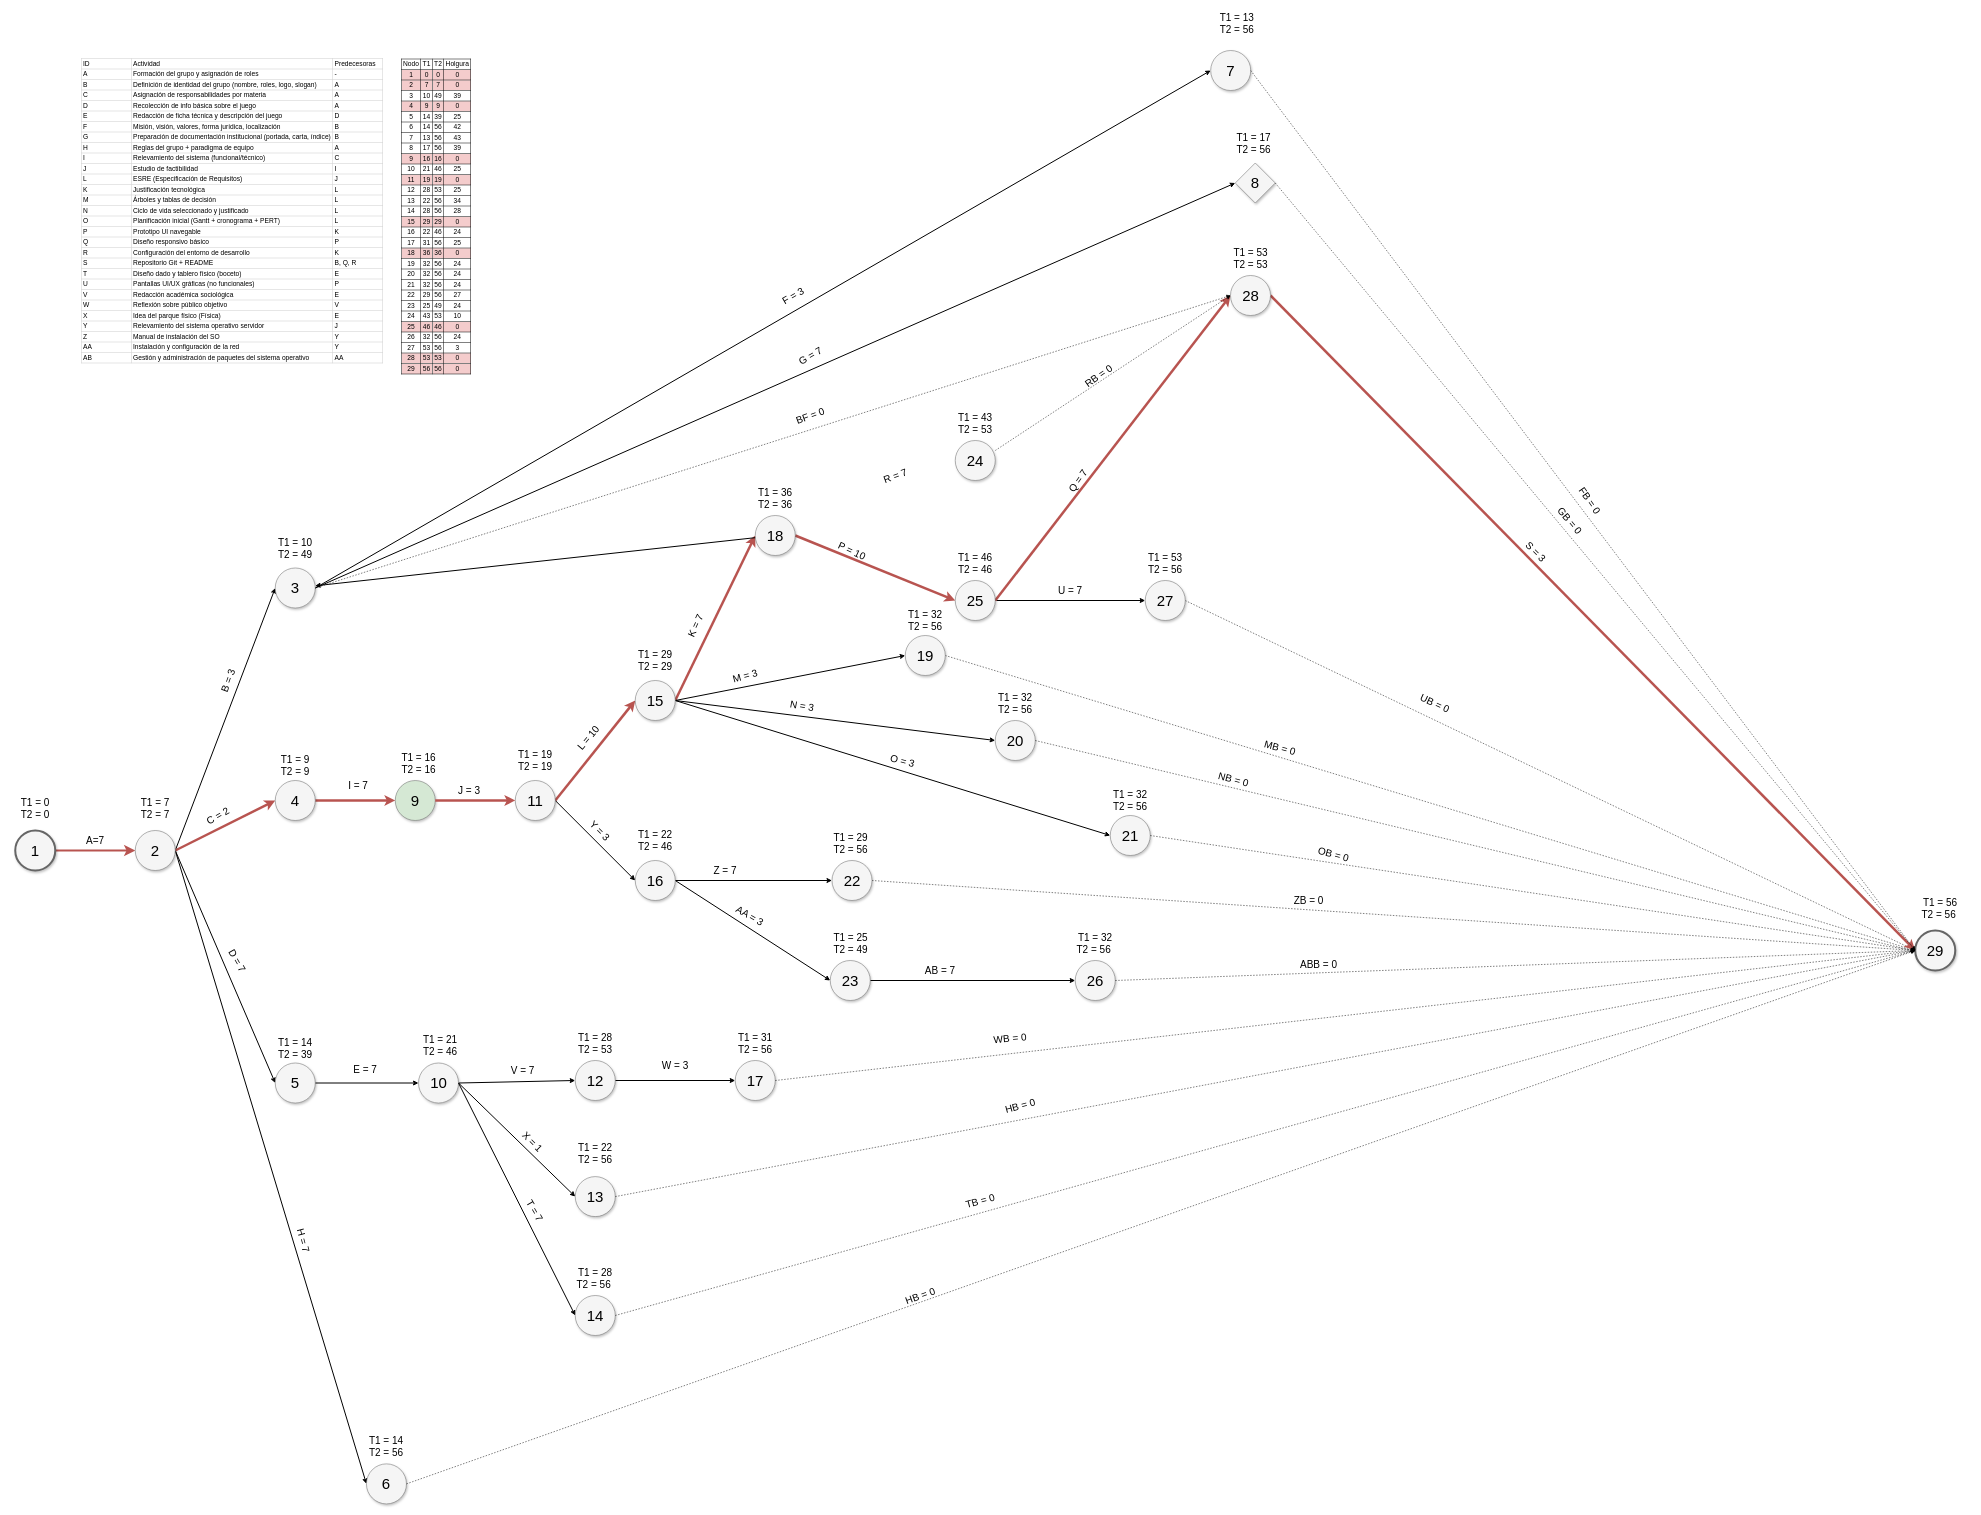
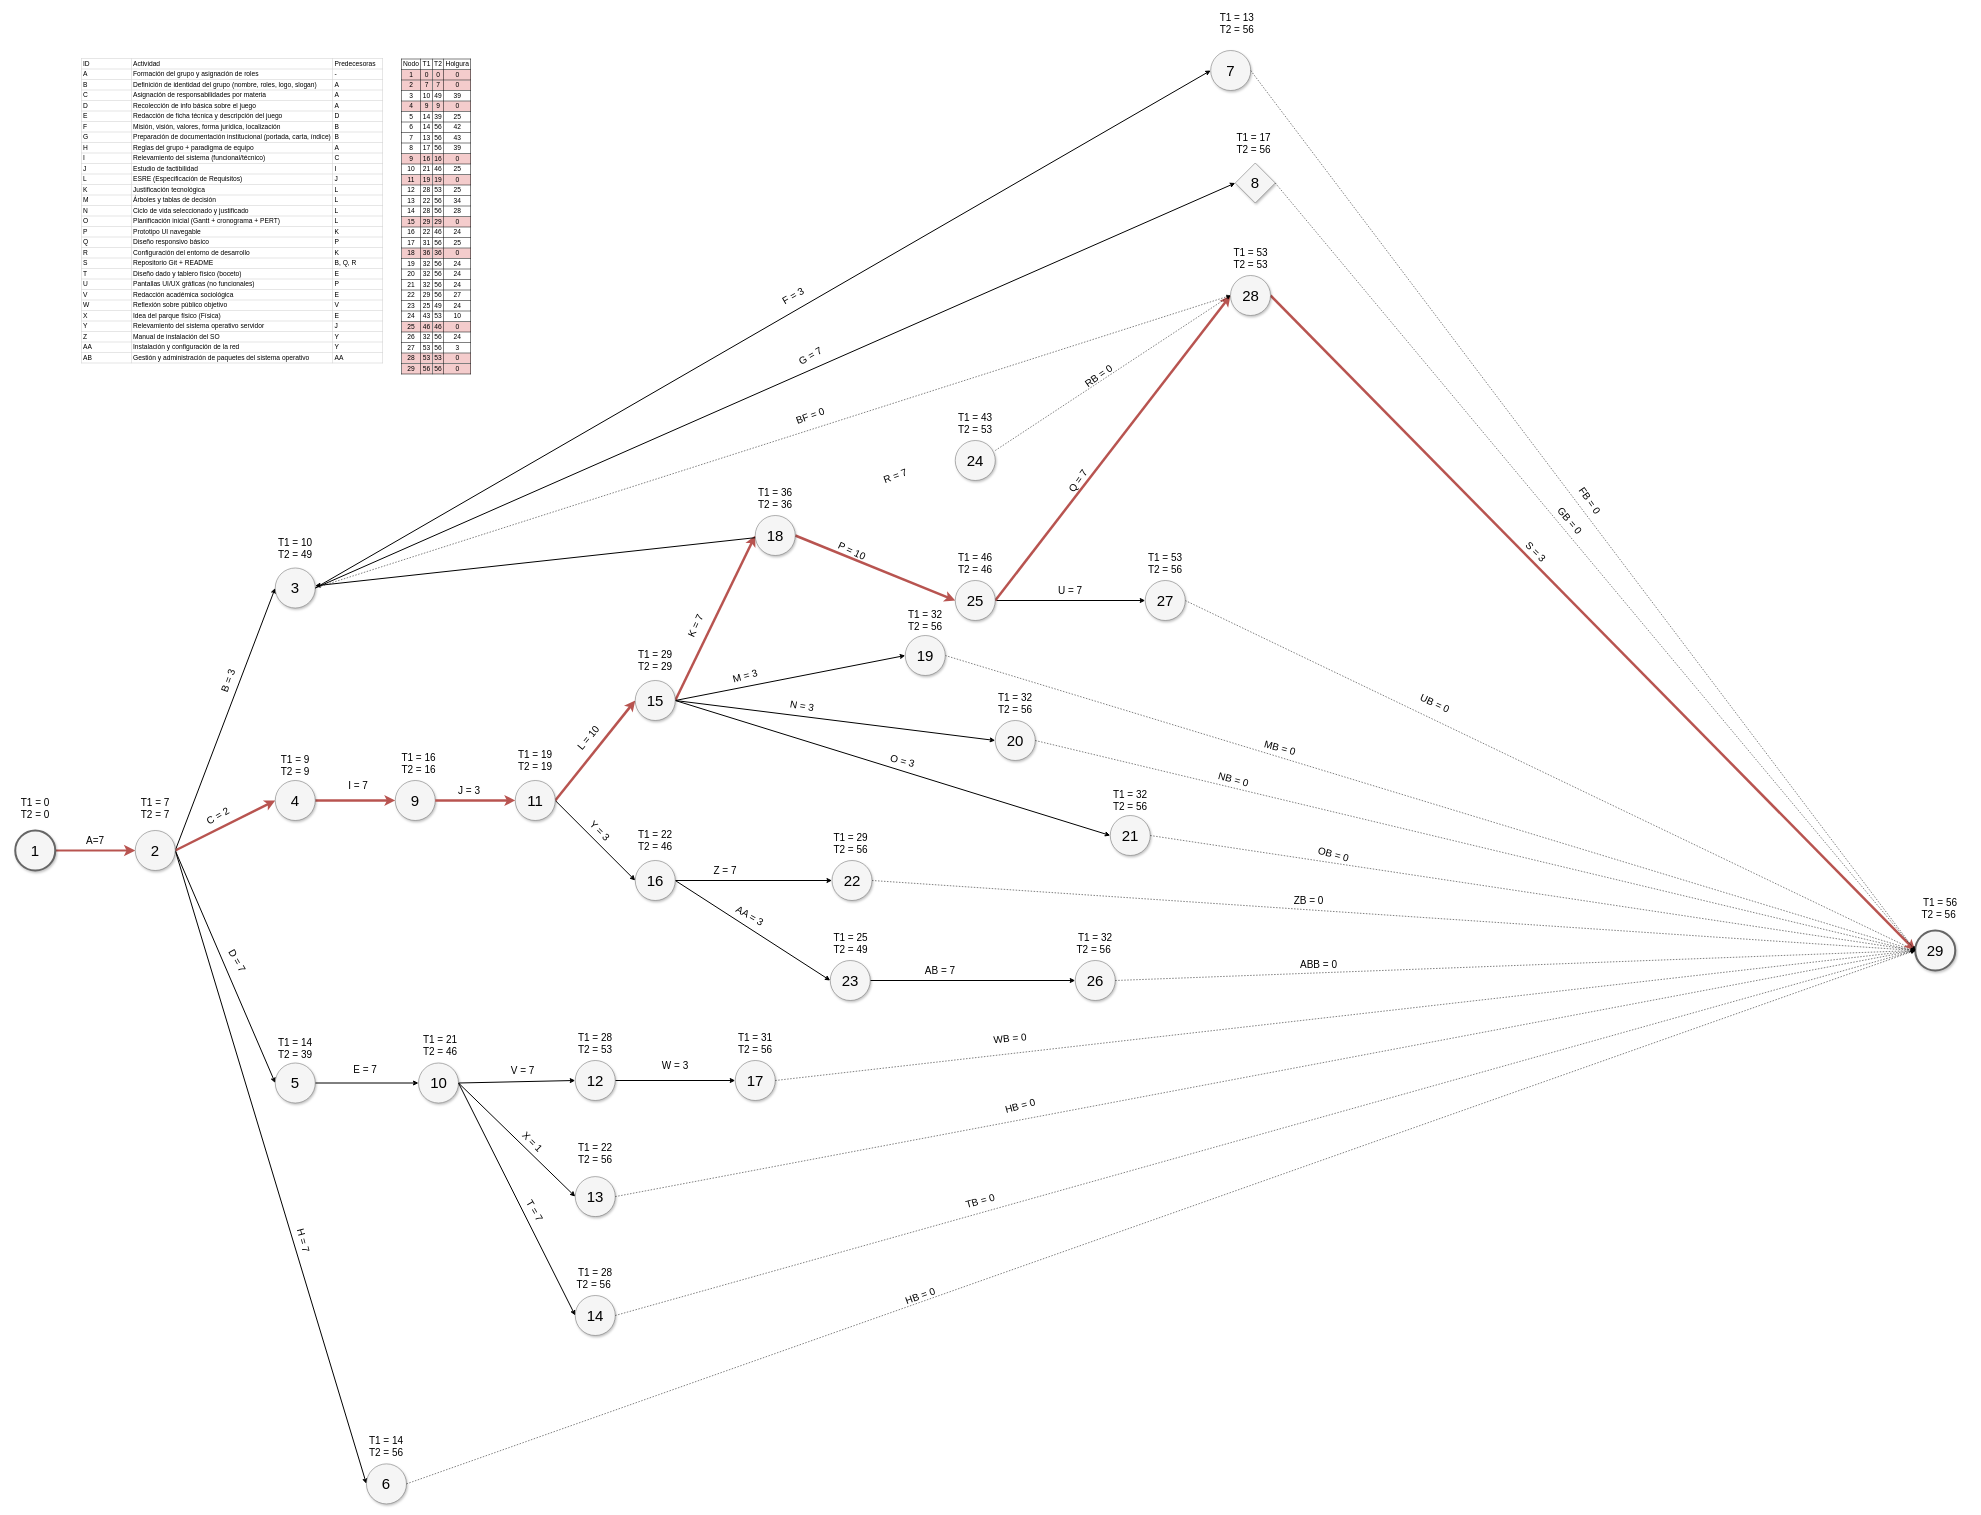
(415, 800) -> (415, 800)
